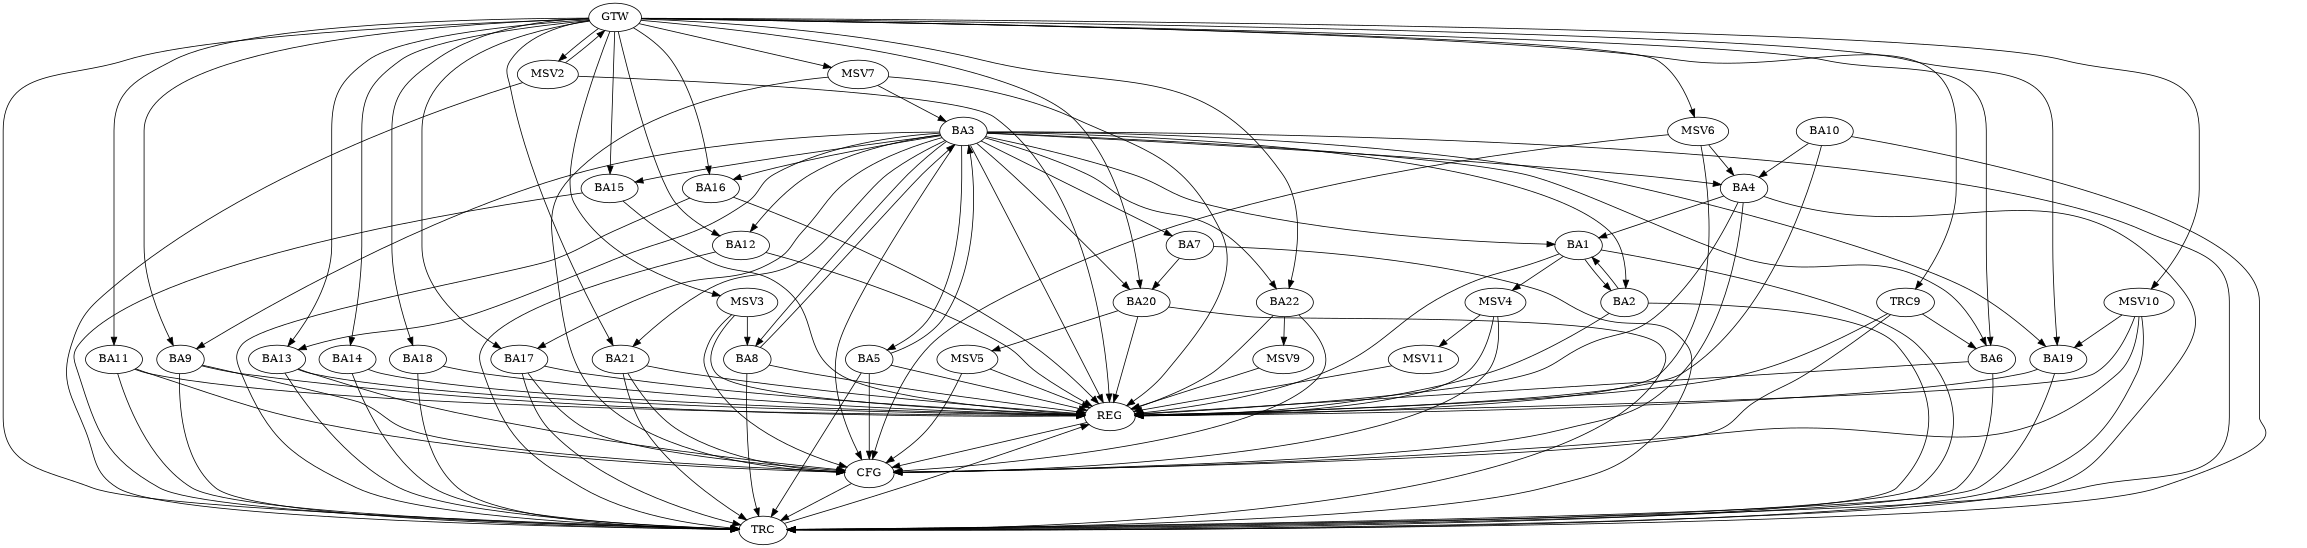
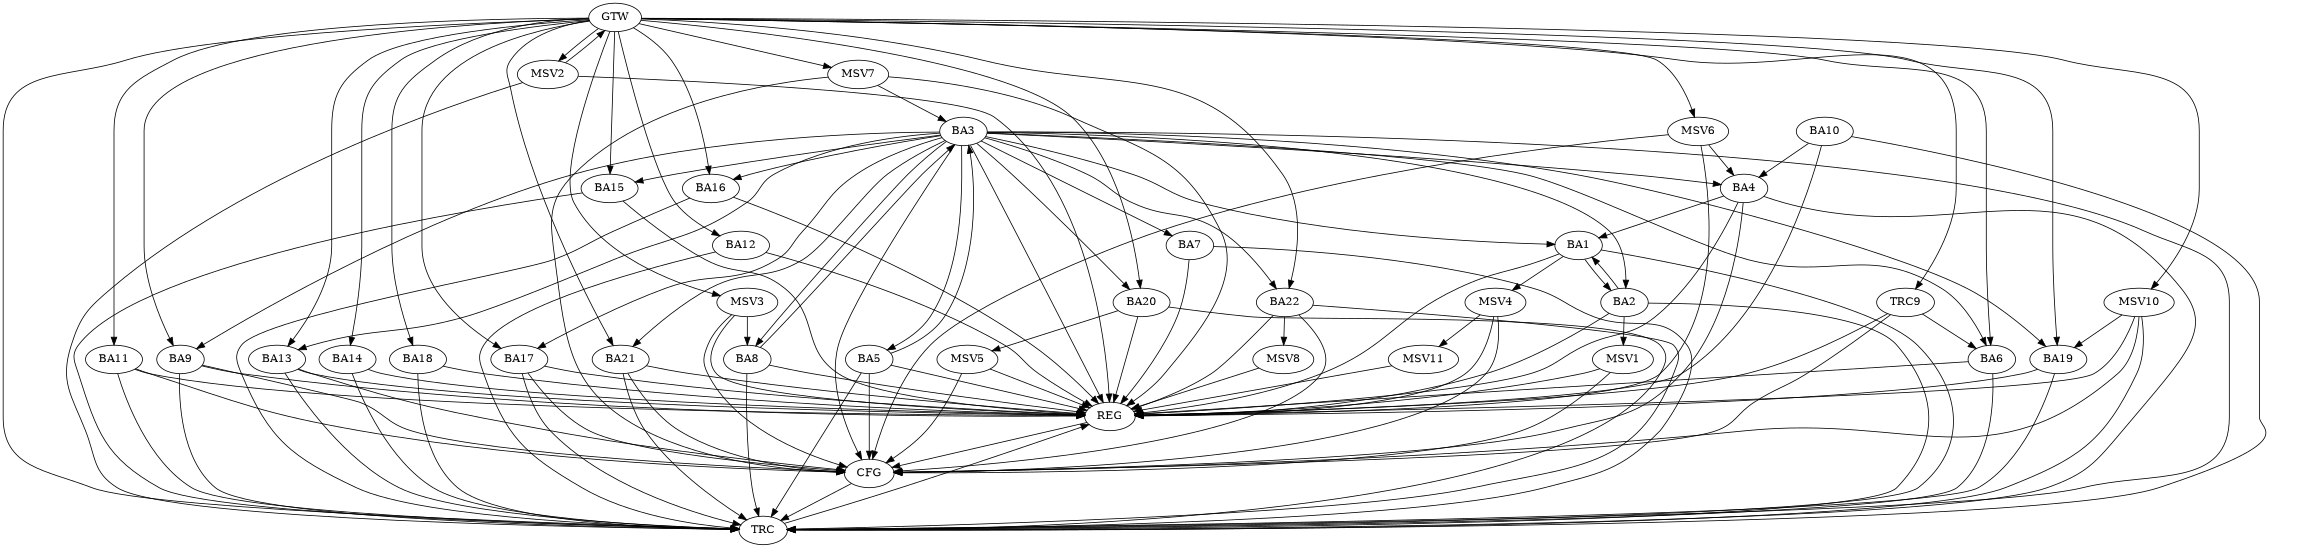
(838, 161) -> none
(1168, 271) -> (1169, 334)
(1283, 359) -> (1283, 359)
none -> (1623, 359)
none -> (1453, 491)
